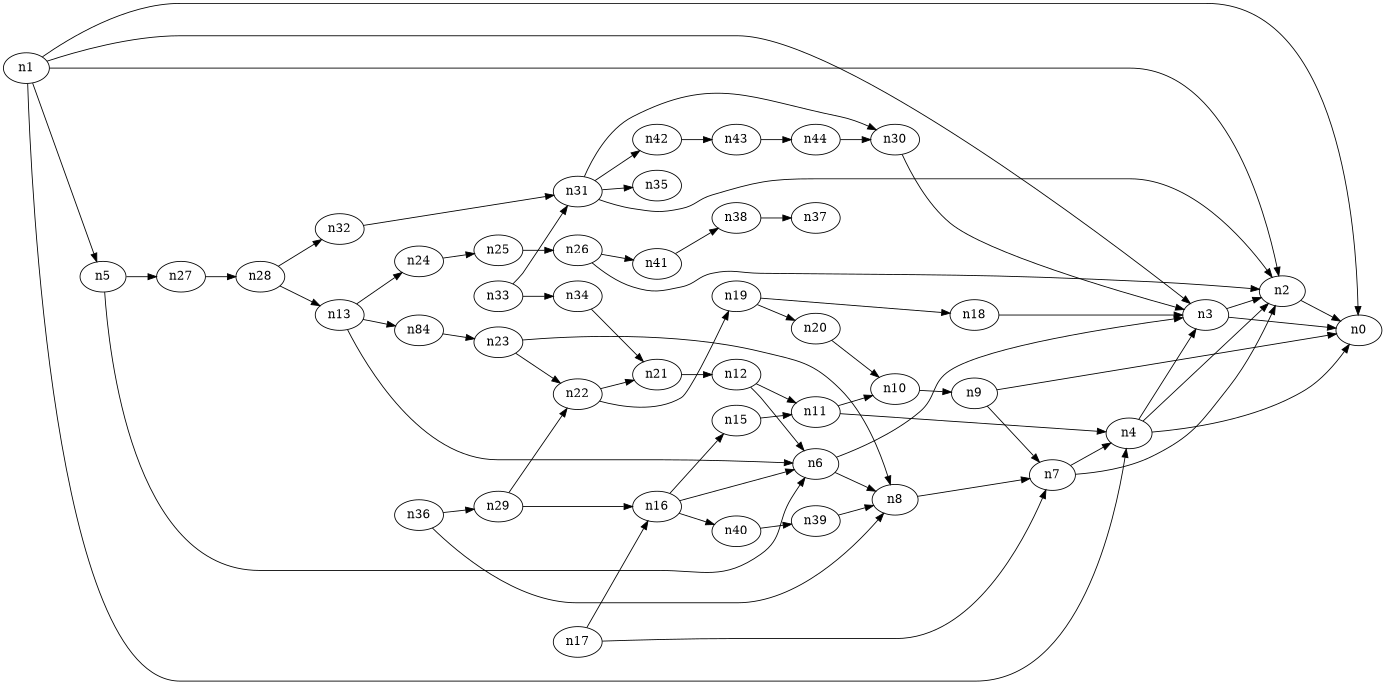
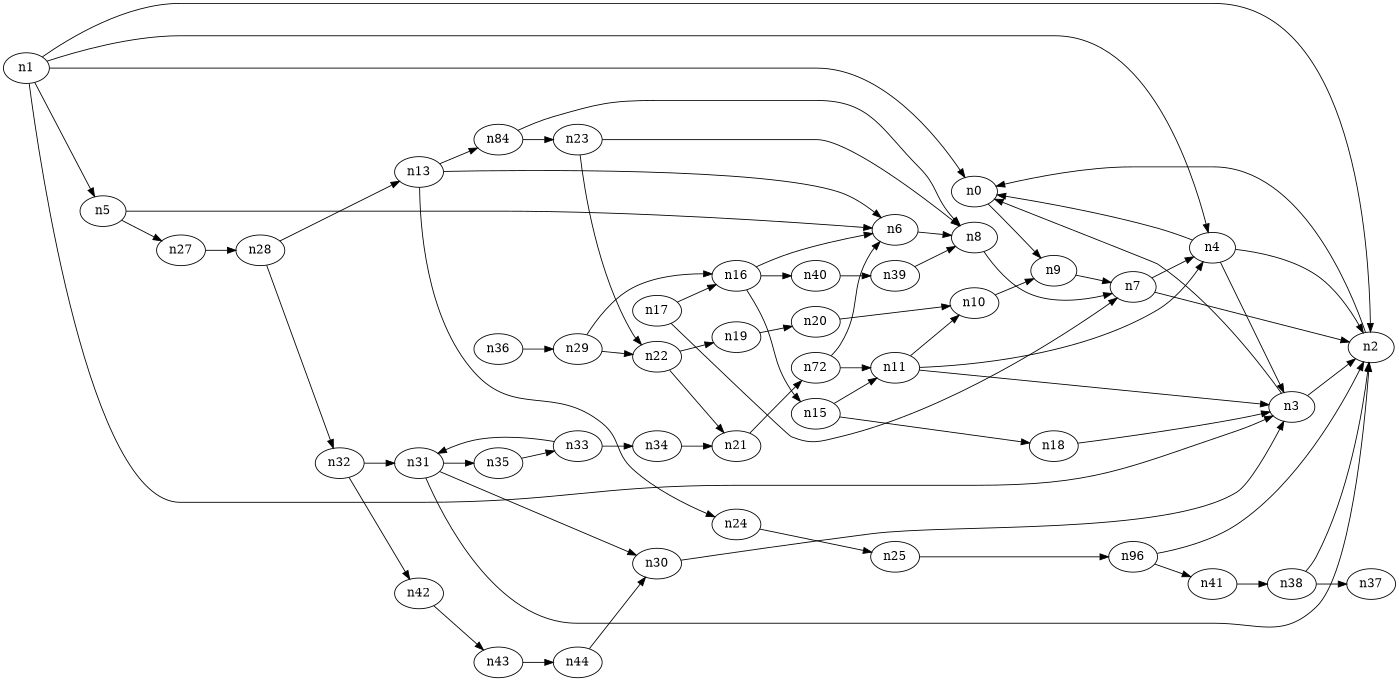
(614, 168) -> (377, 525)
(578, 250) -> (1133, 557)
(851, 305) -> (930, 429)
(989, 355) -> (1090, 387)
(1162, 363) -> (1012, 228)
(736, 375) -> (816, 368)
none -> (534, 456)
none -> (1347, 475)
(658, 603) -> (760, 100)
